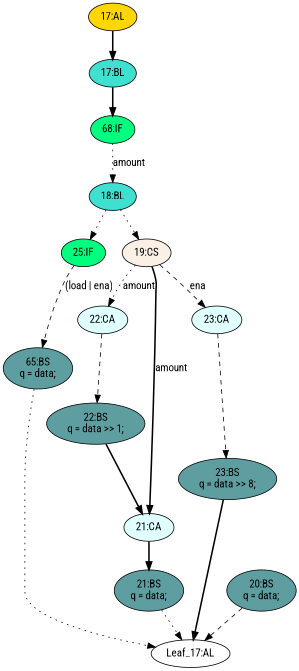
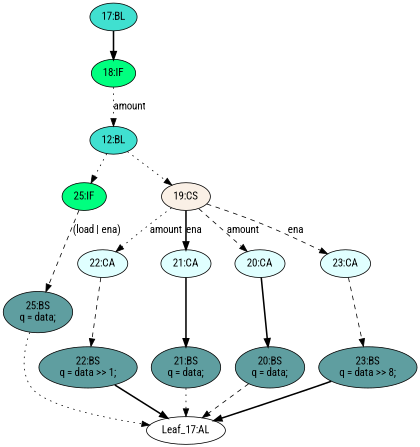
(113, 17) -> none
(113, 130) -> (114, 73)
(113, 197) -> (114, 140)
none -> (260, 264)
(38, 368) -> (38, 312)
(172, 368) -> (194, 230)
(122, 475) -> (138, 400)
